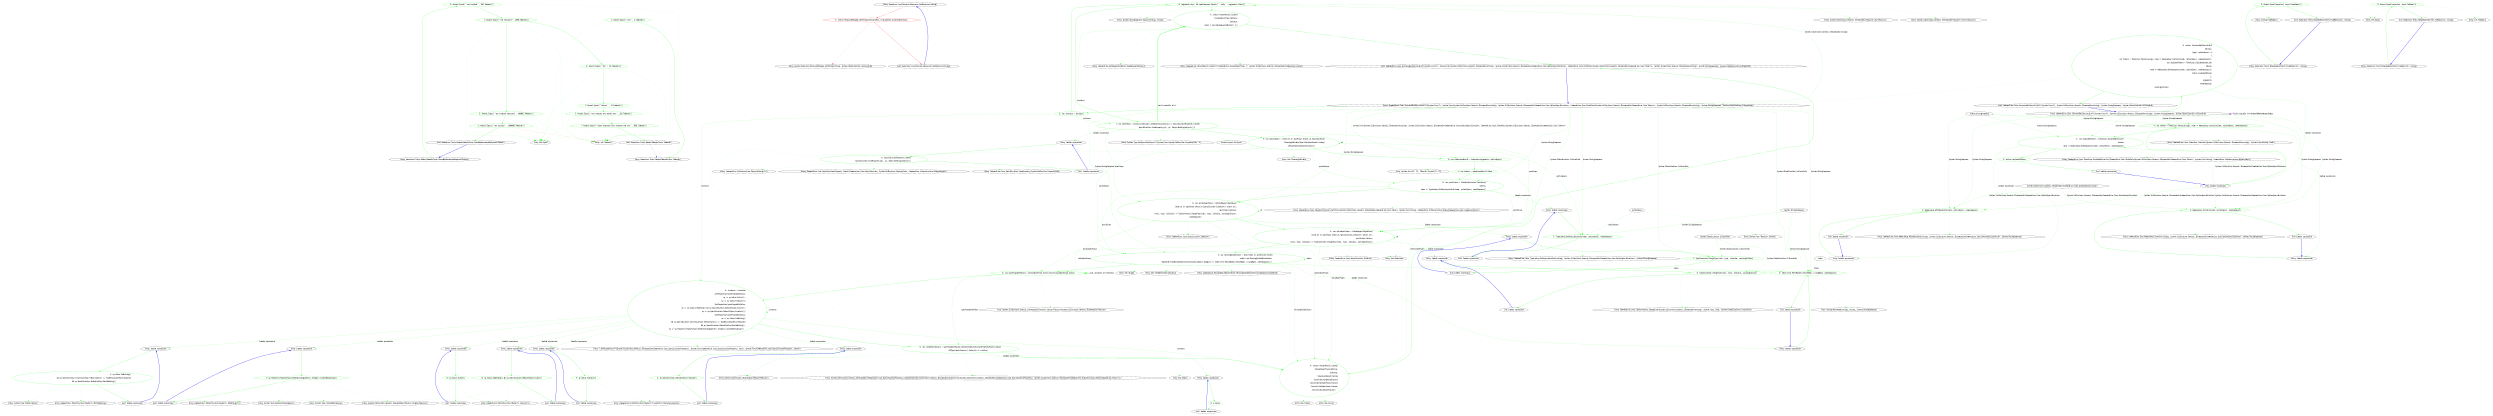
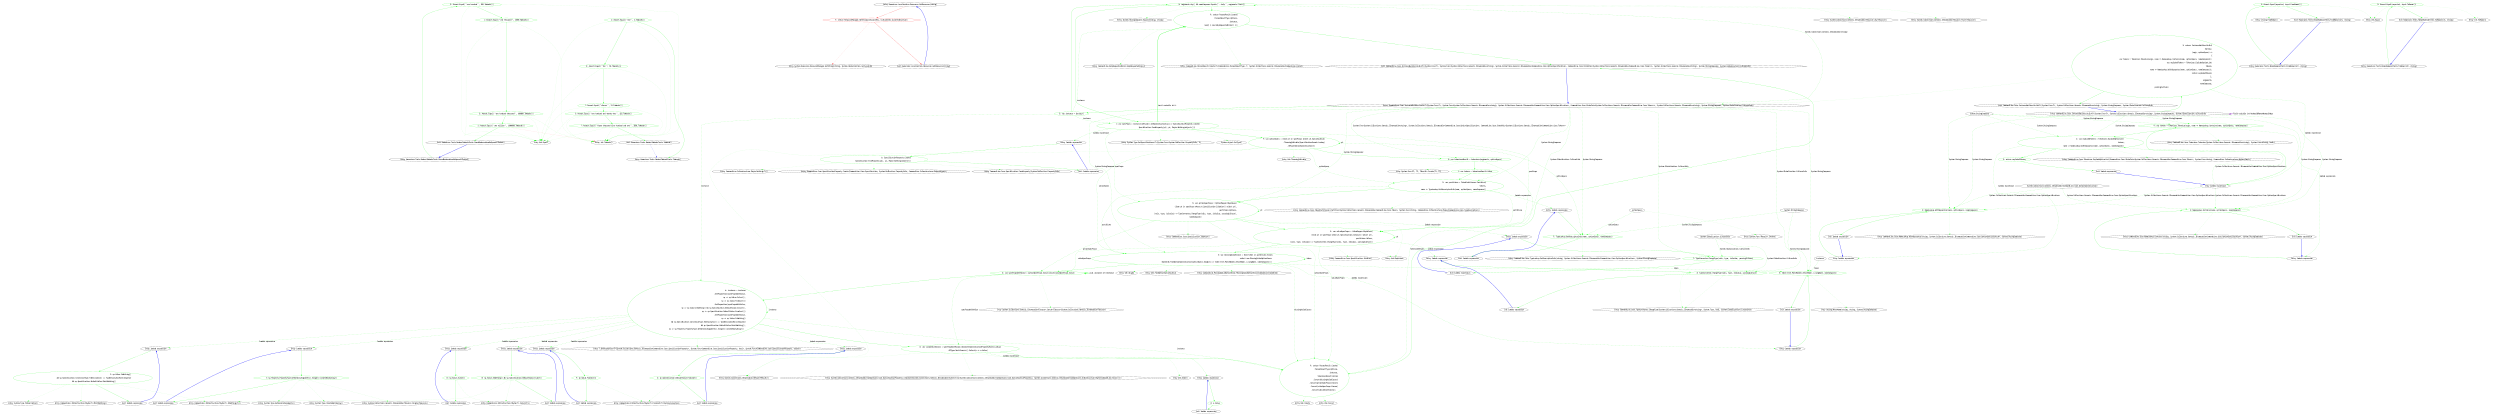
(569, 34) -> (616, 43)
(1820, 259) -> (1820, 259)
